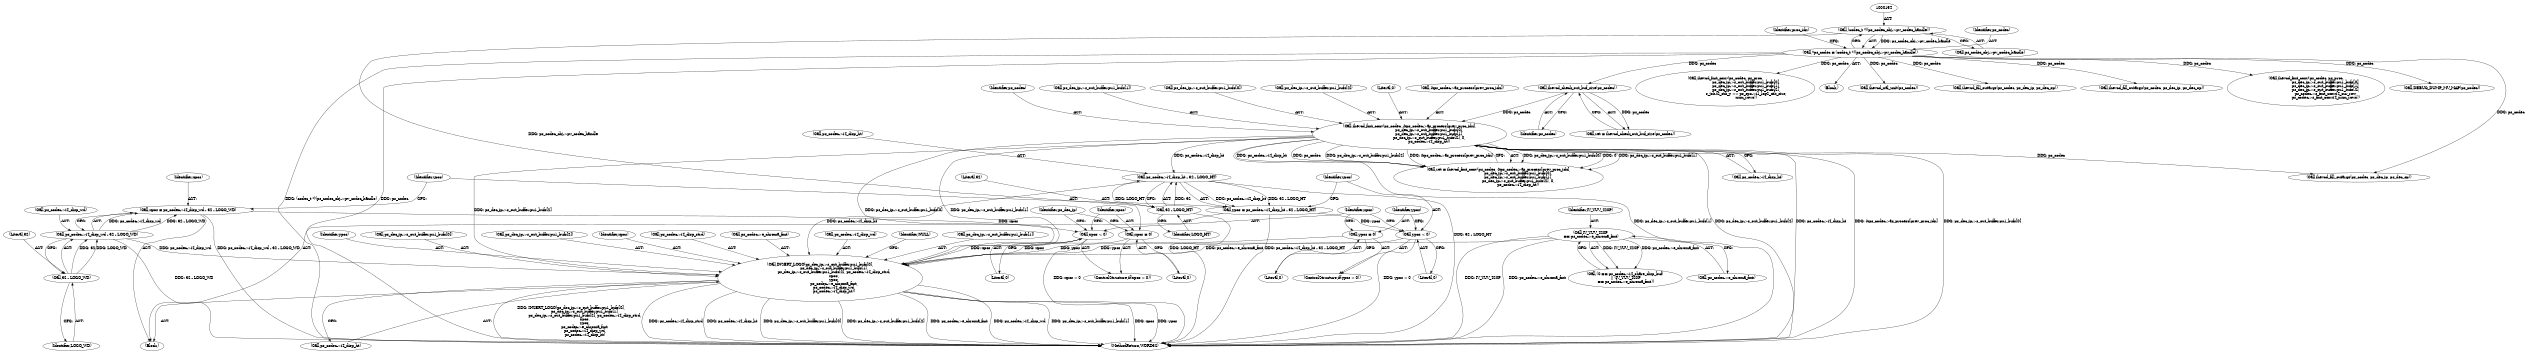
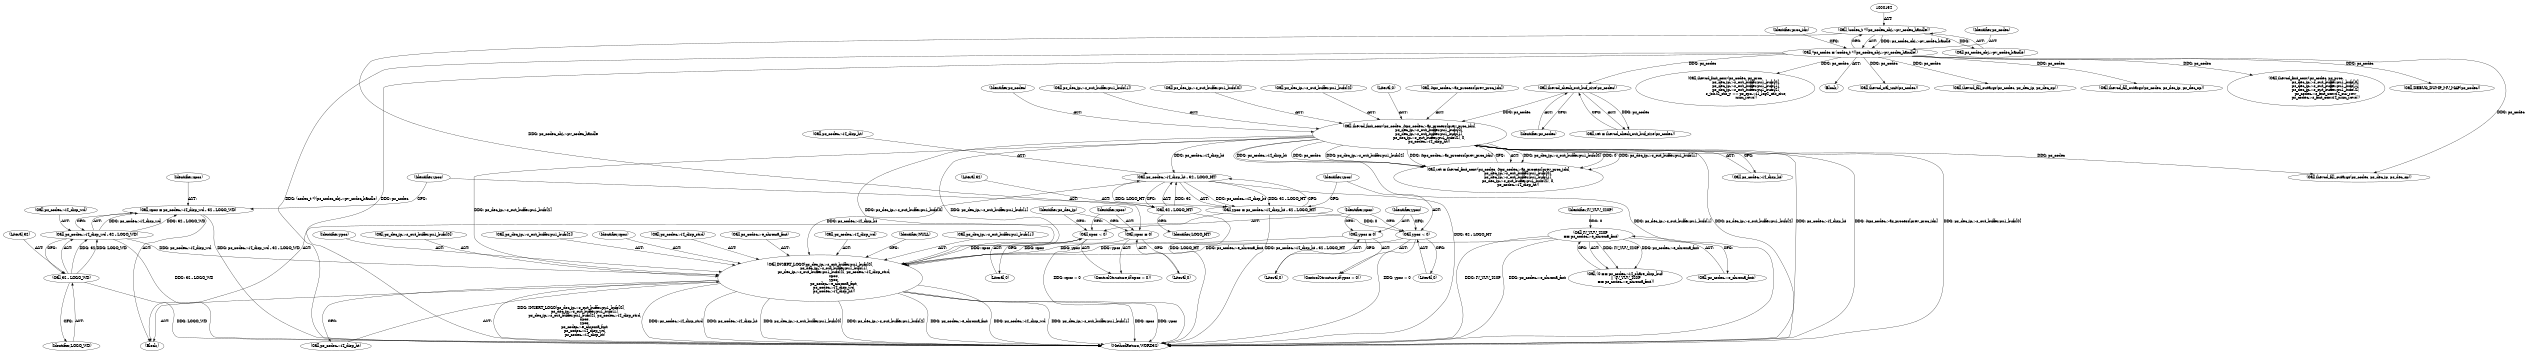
(1965, 41) -> (1965, 41)
none -> (1277, 184)
(663, 216) -> none
(1371, 221) -> (1371, 221)
(1595, 221) -> (1595, 221)
(1185, 226) -> none
none -> (576, 342)
